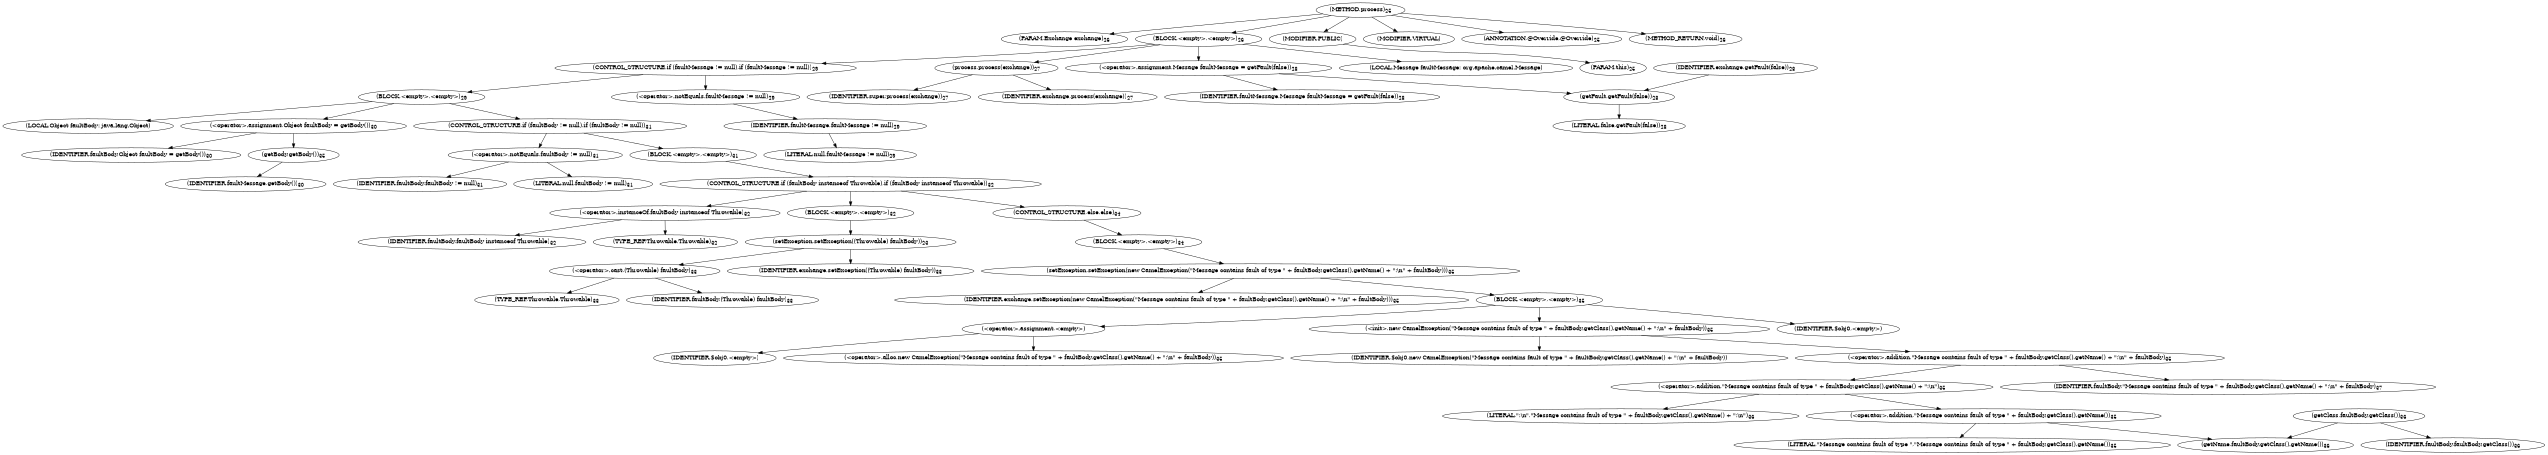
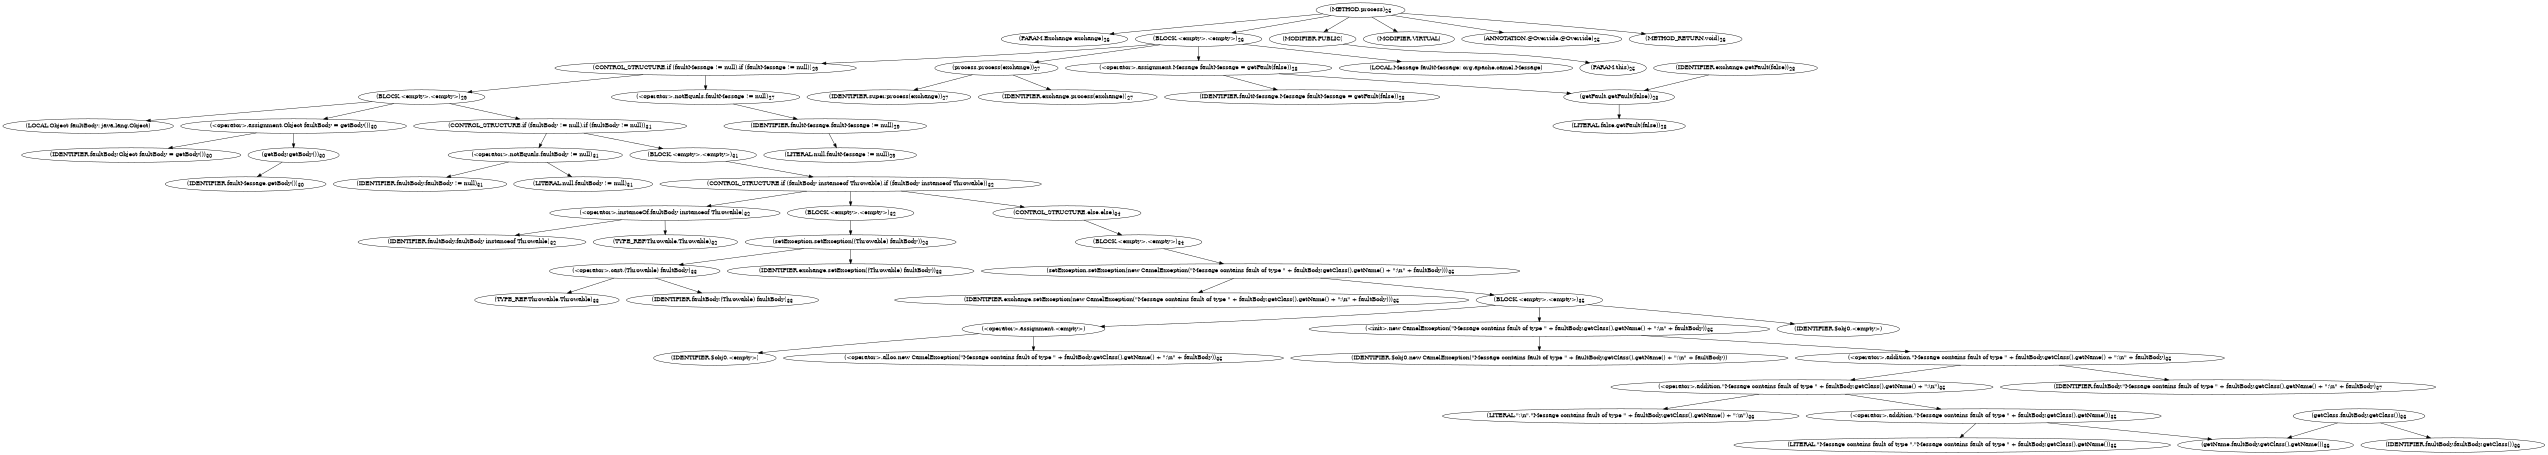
(772, 96) -> (772, 96)
(322, 154) -> (322, 154)
